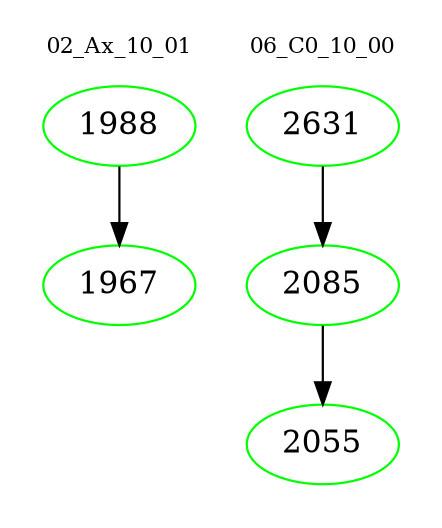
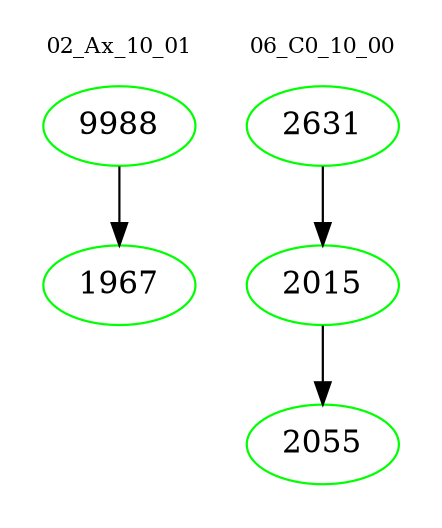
(119, 126) -> (119, 126)
(323, 285) -> (323, 285)
